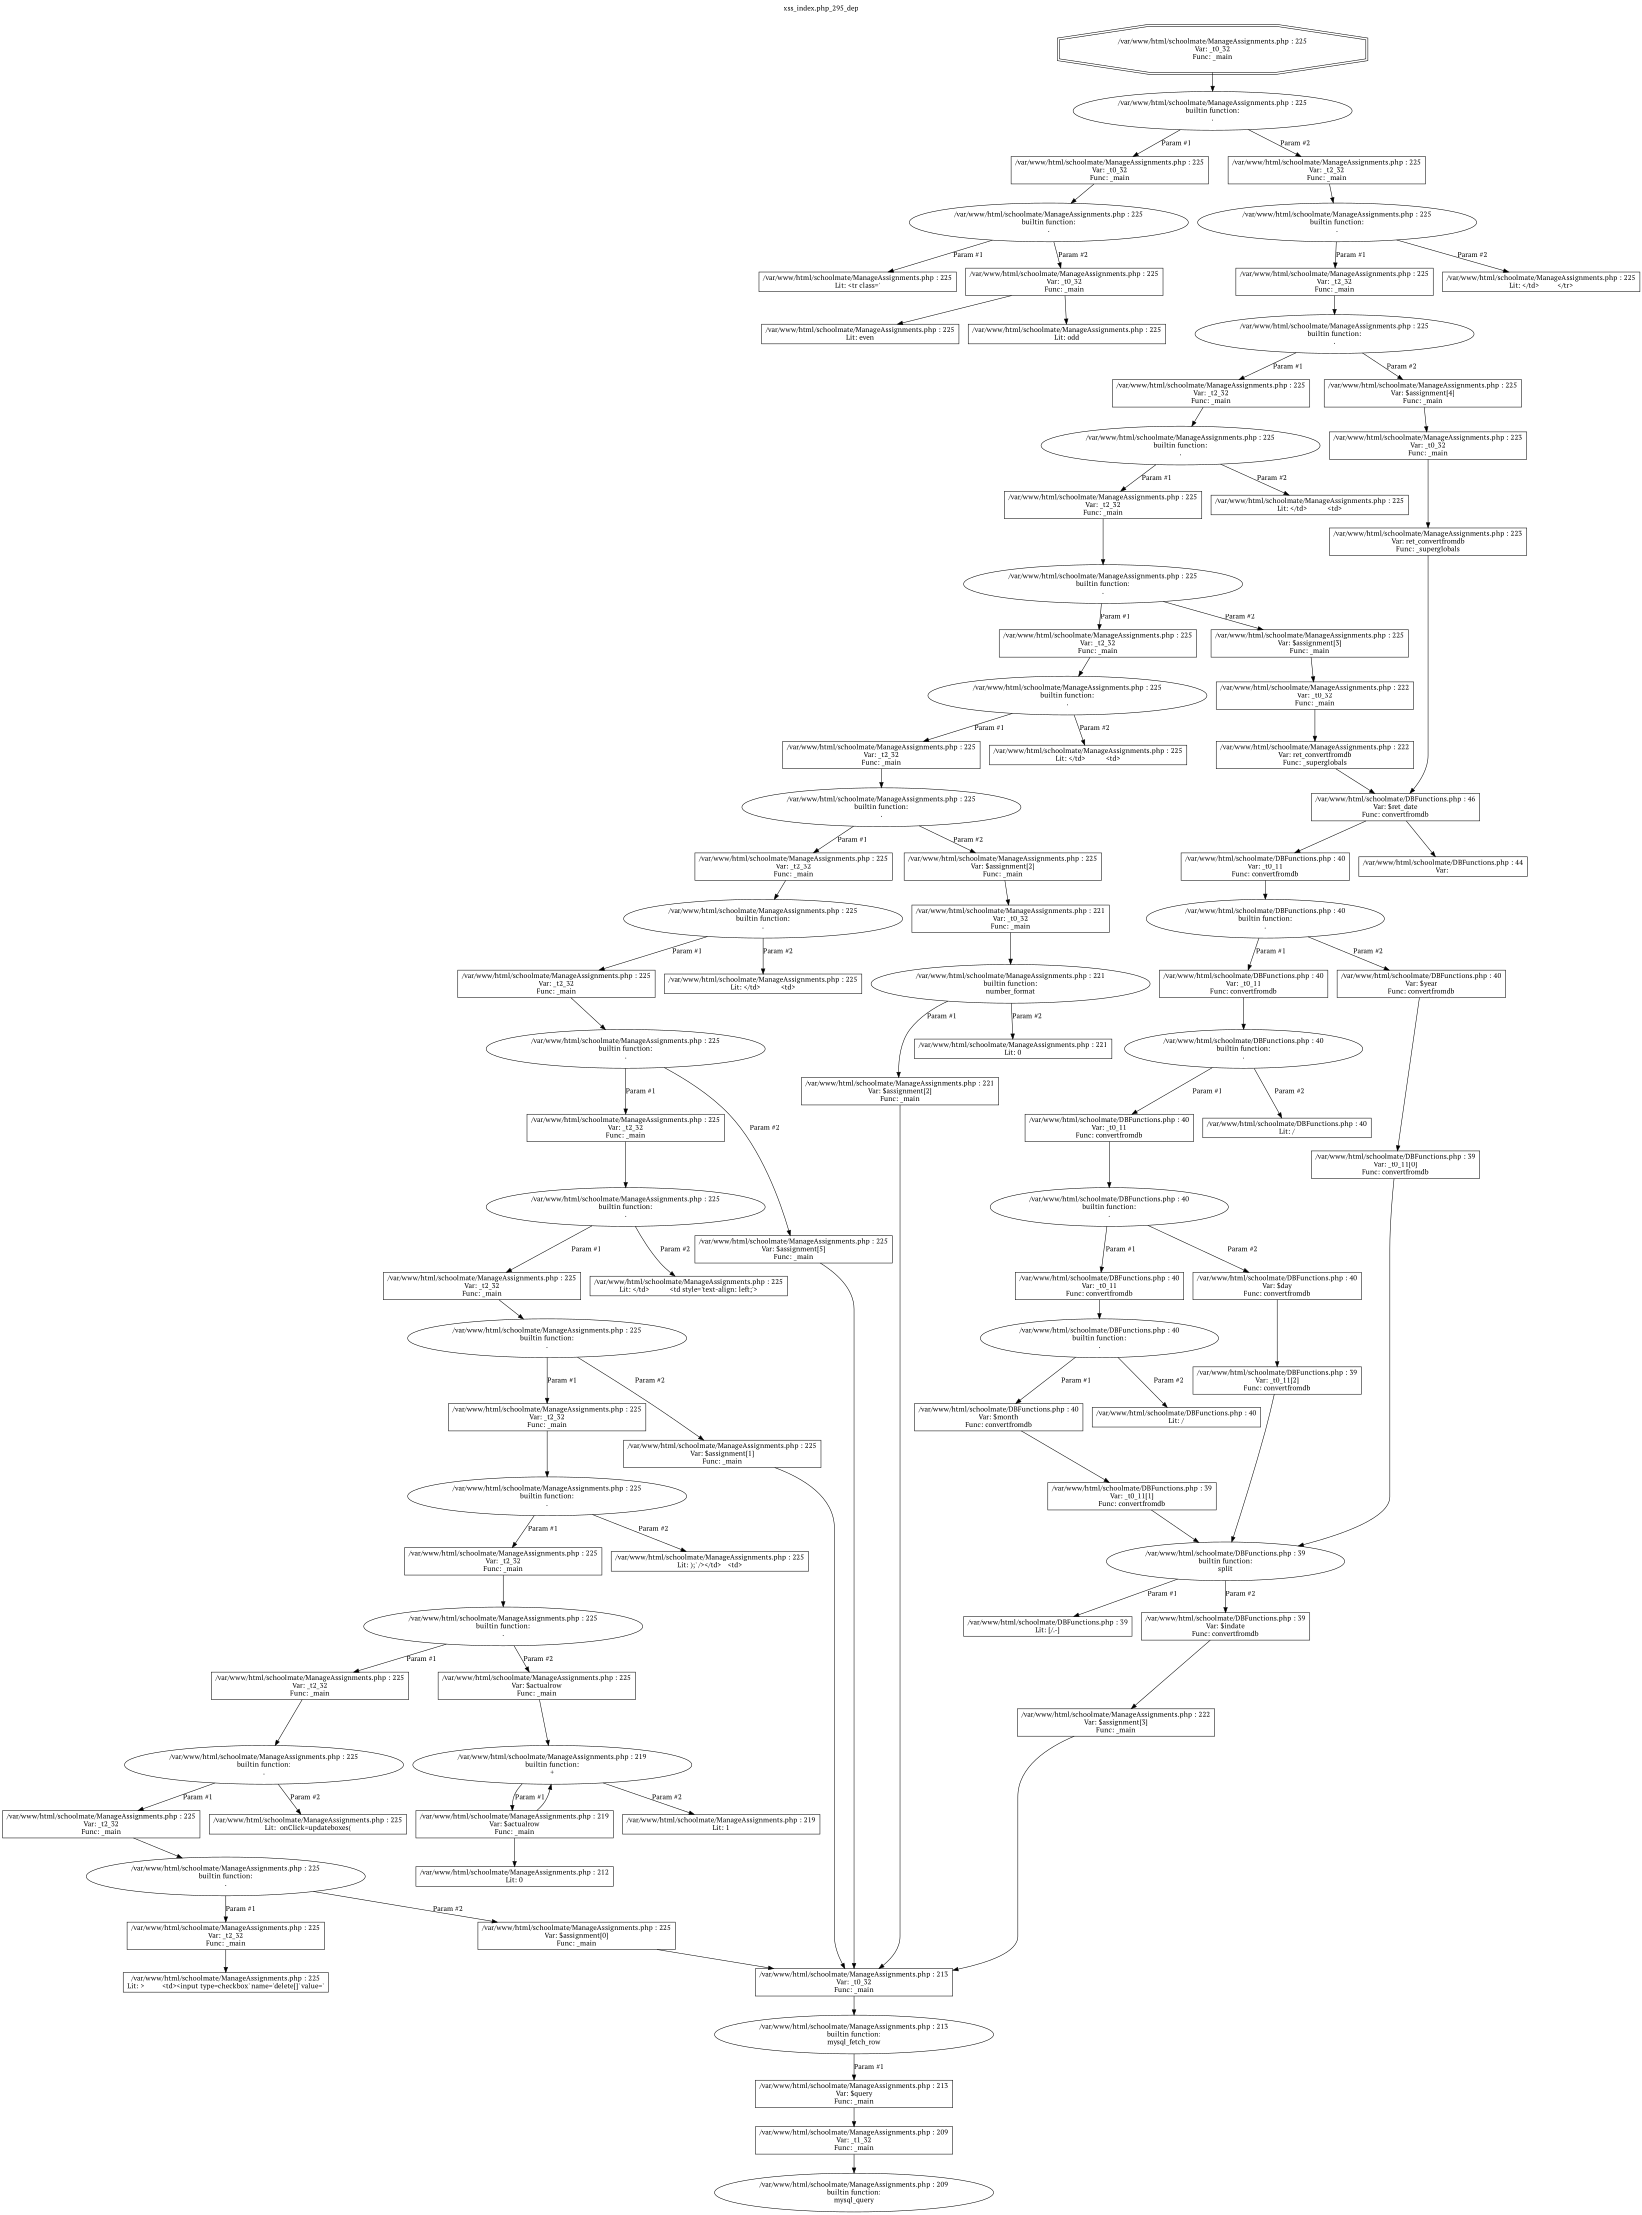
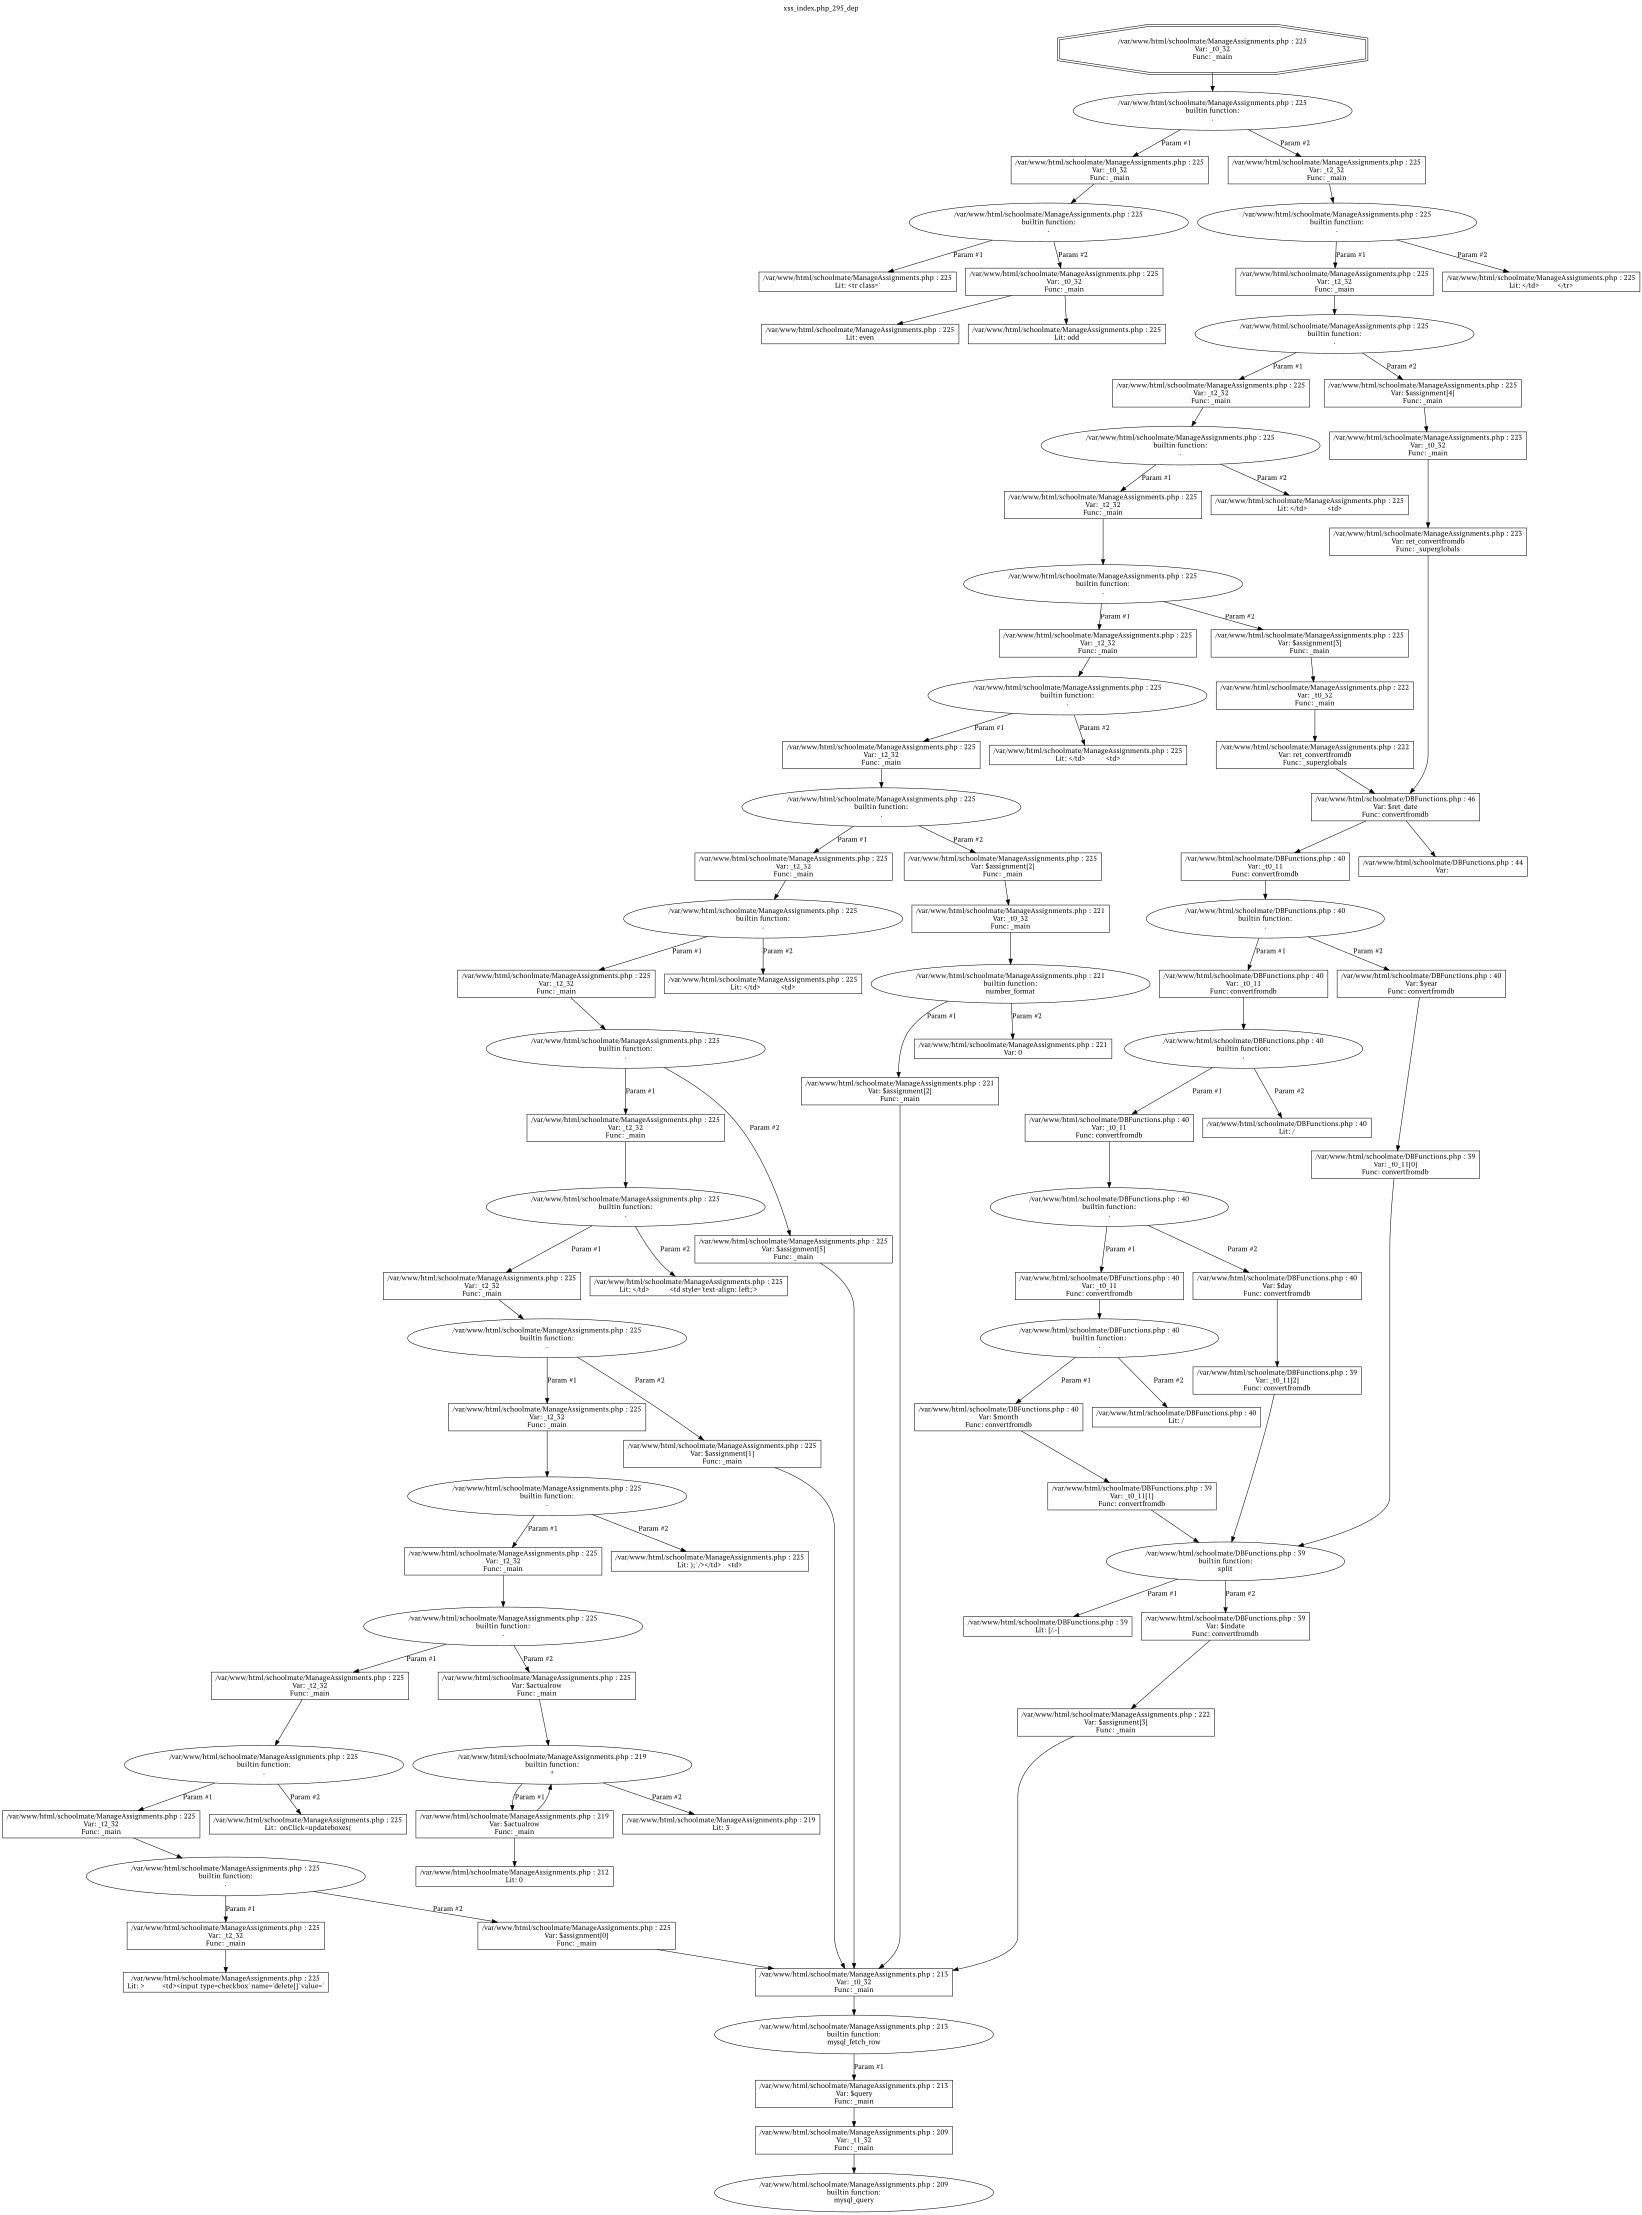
(1013, 1049) -> (1013, 1049)
(721, 1824) -> (721, 1824)
